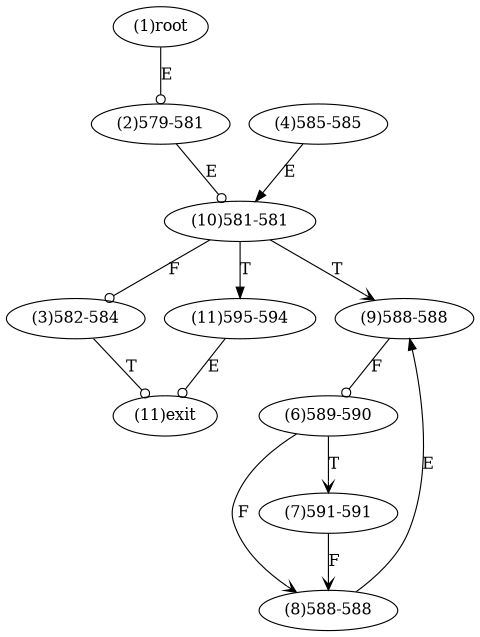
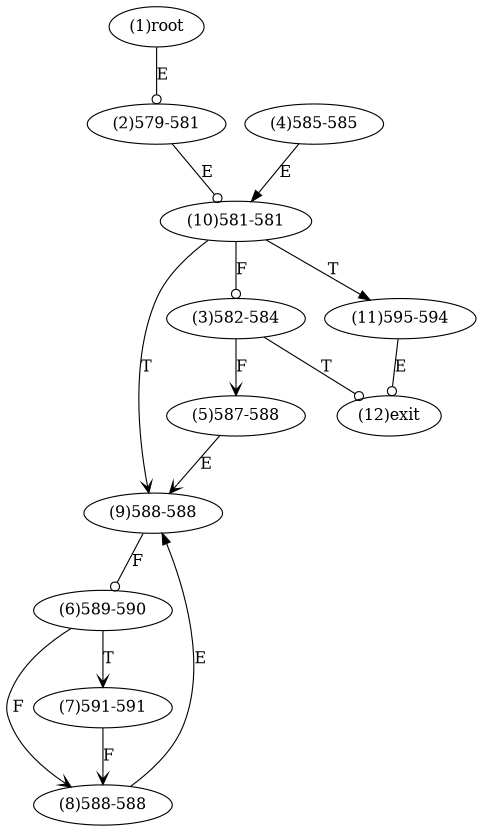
(165, 416) -> (389, 416)
none -> (236, 416)
